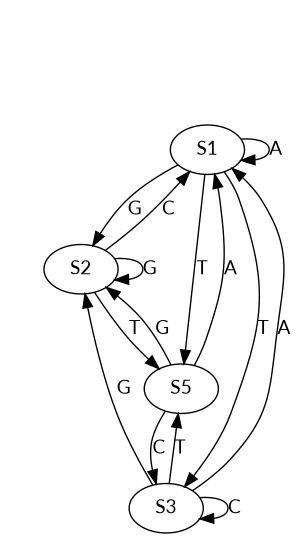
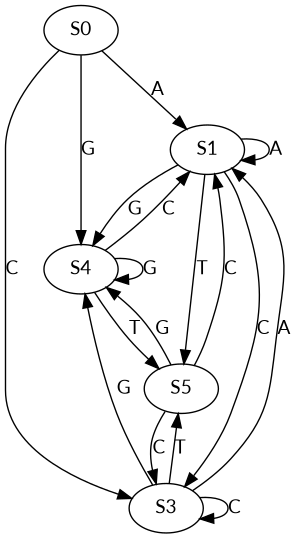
none -> (81, 30)
(81, 269) -> (81, 269)
(231, 269) -> (231, 269)
(264, 329) -> (264, 329)
